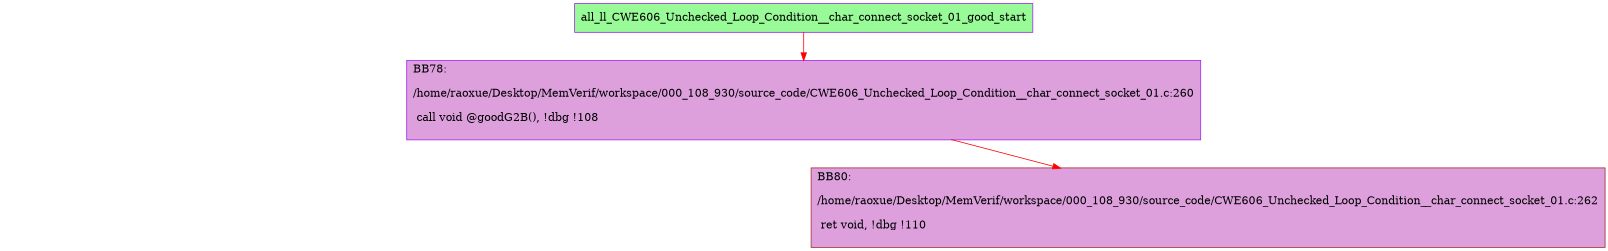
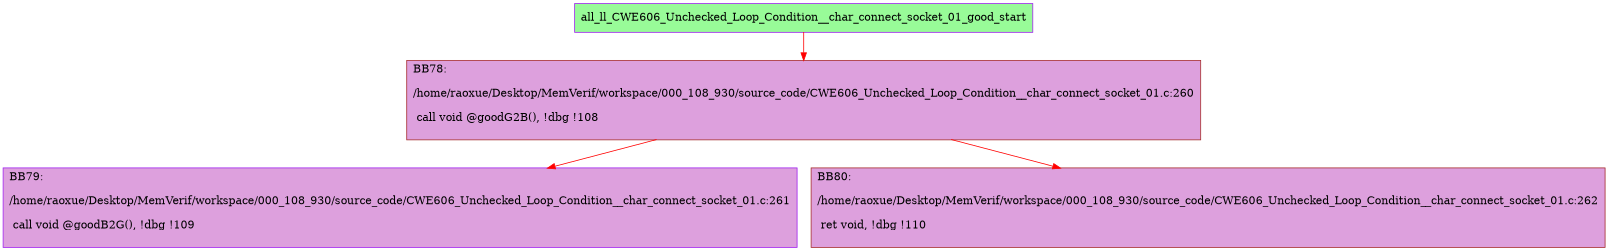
(804, 100) -> (804, 100)
none -> (400, 208)
